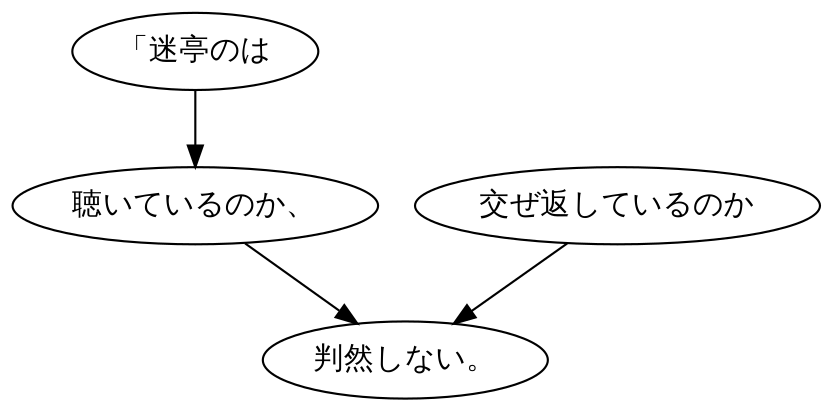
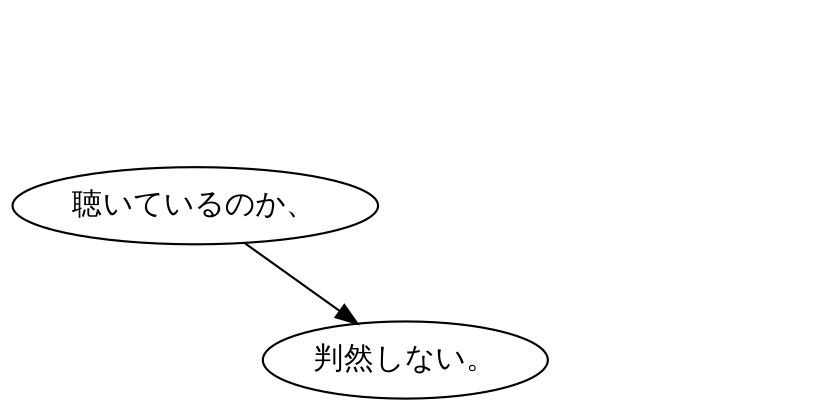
(195, 51) -> none
(618, 206) -> none
